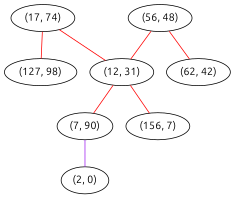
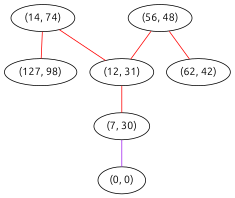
(43, 18) -> (43, 18)
(85, 126) -> (122, 126)
(158, 126) -> none
(85, 180) -> (122, 180)
